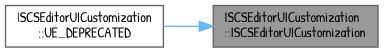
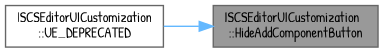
(296, 26) -> (296, 26)
